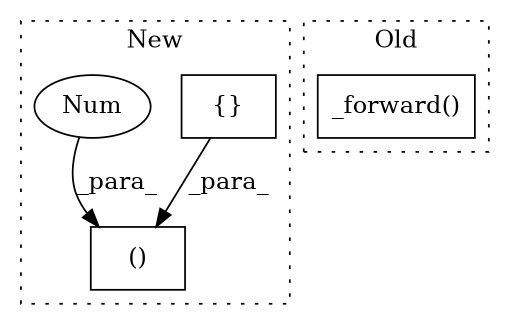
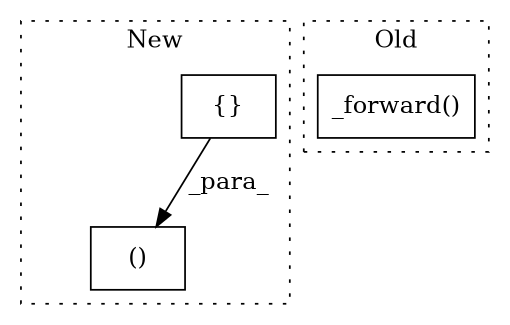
(93, 106) -> none
